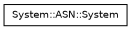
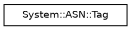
(66, 15) -> (66, 15)
